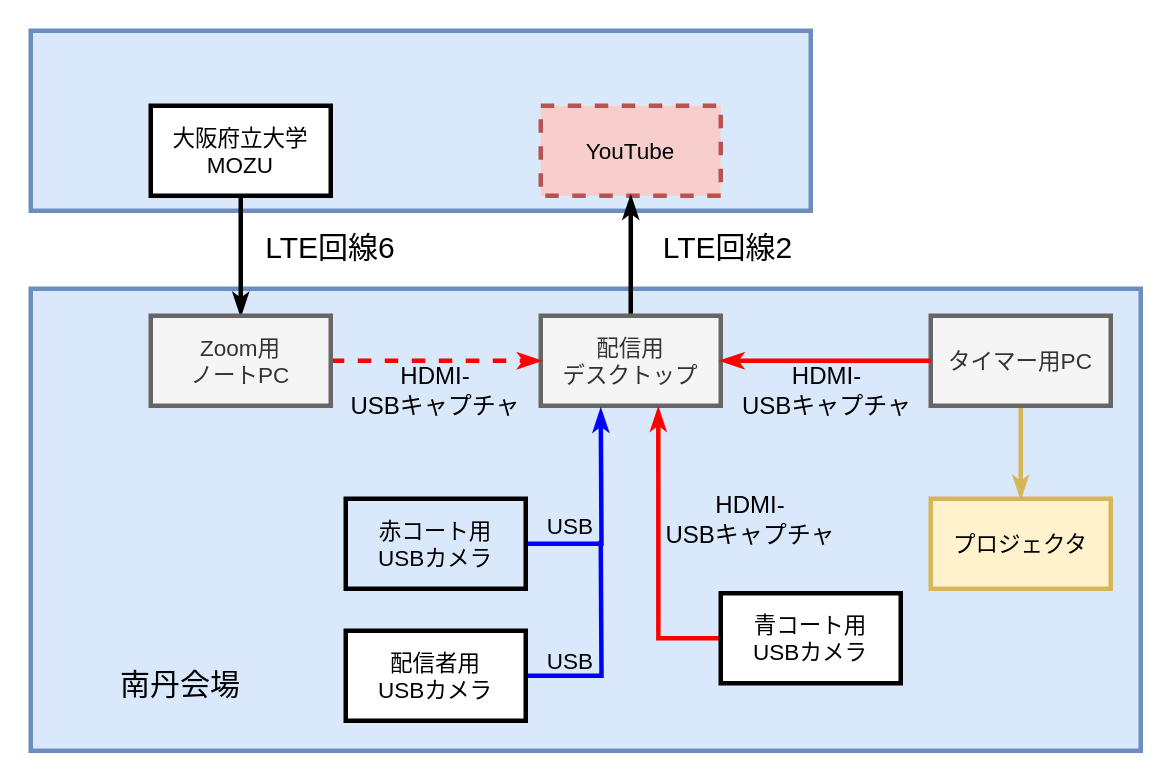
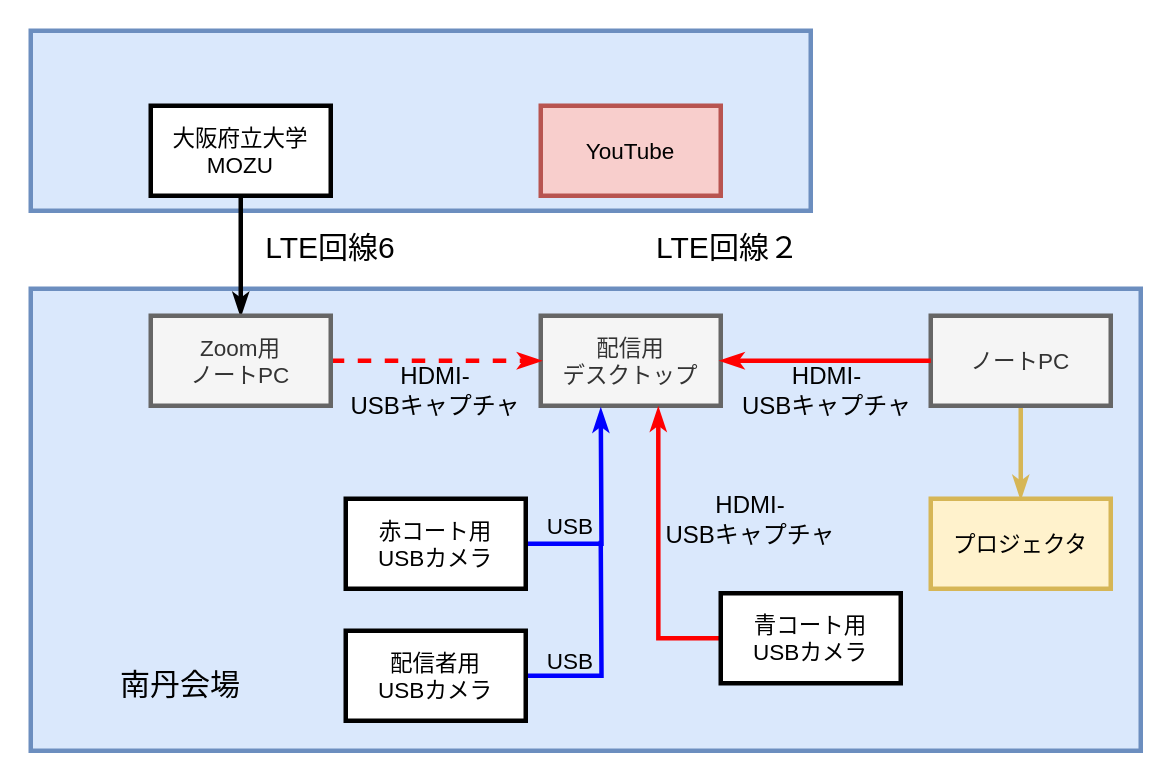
(631, 151) -> (631, 151)
(728, 247) -> (728, 247)
(631, 262) -> none
(1021, 361) -> (1021, 361)
(436, 544) -> (436, 544)
